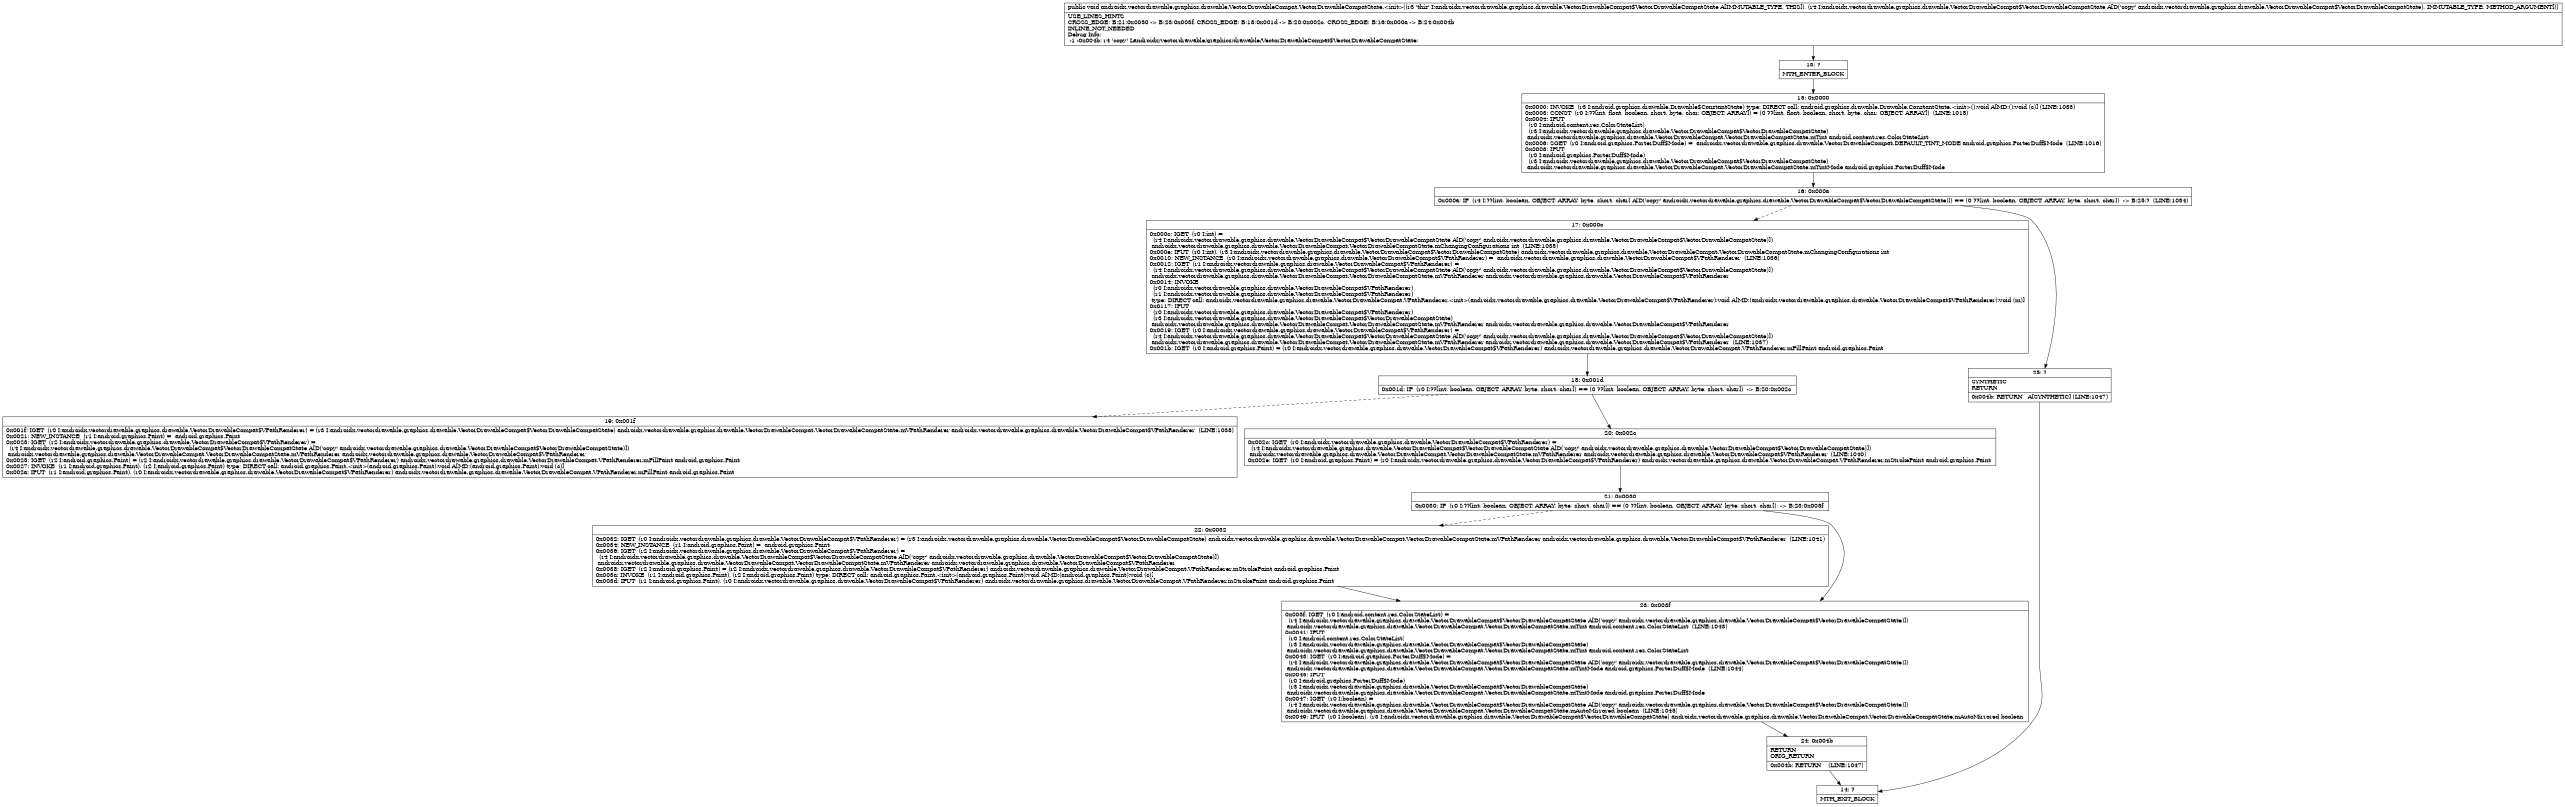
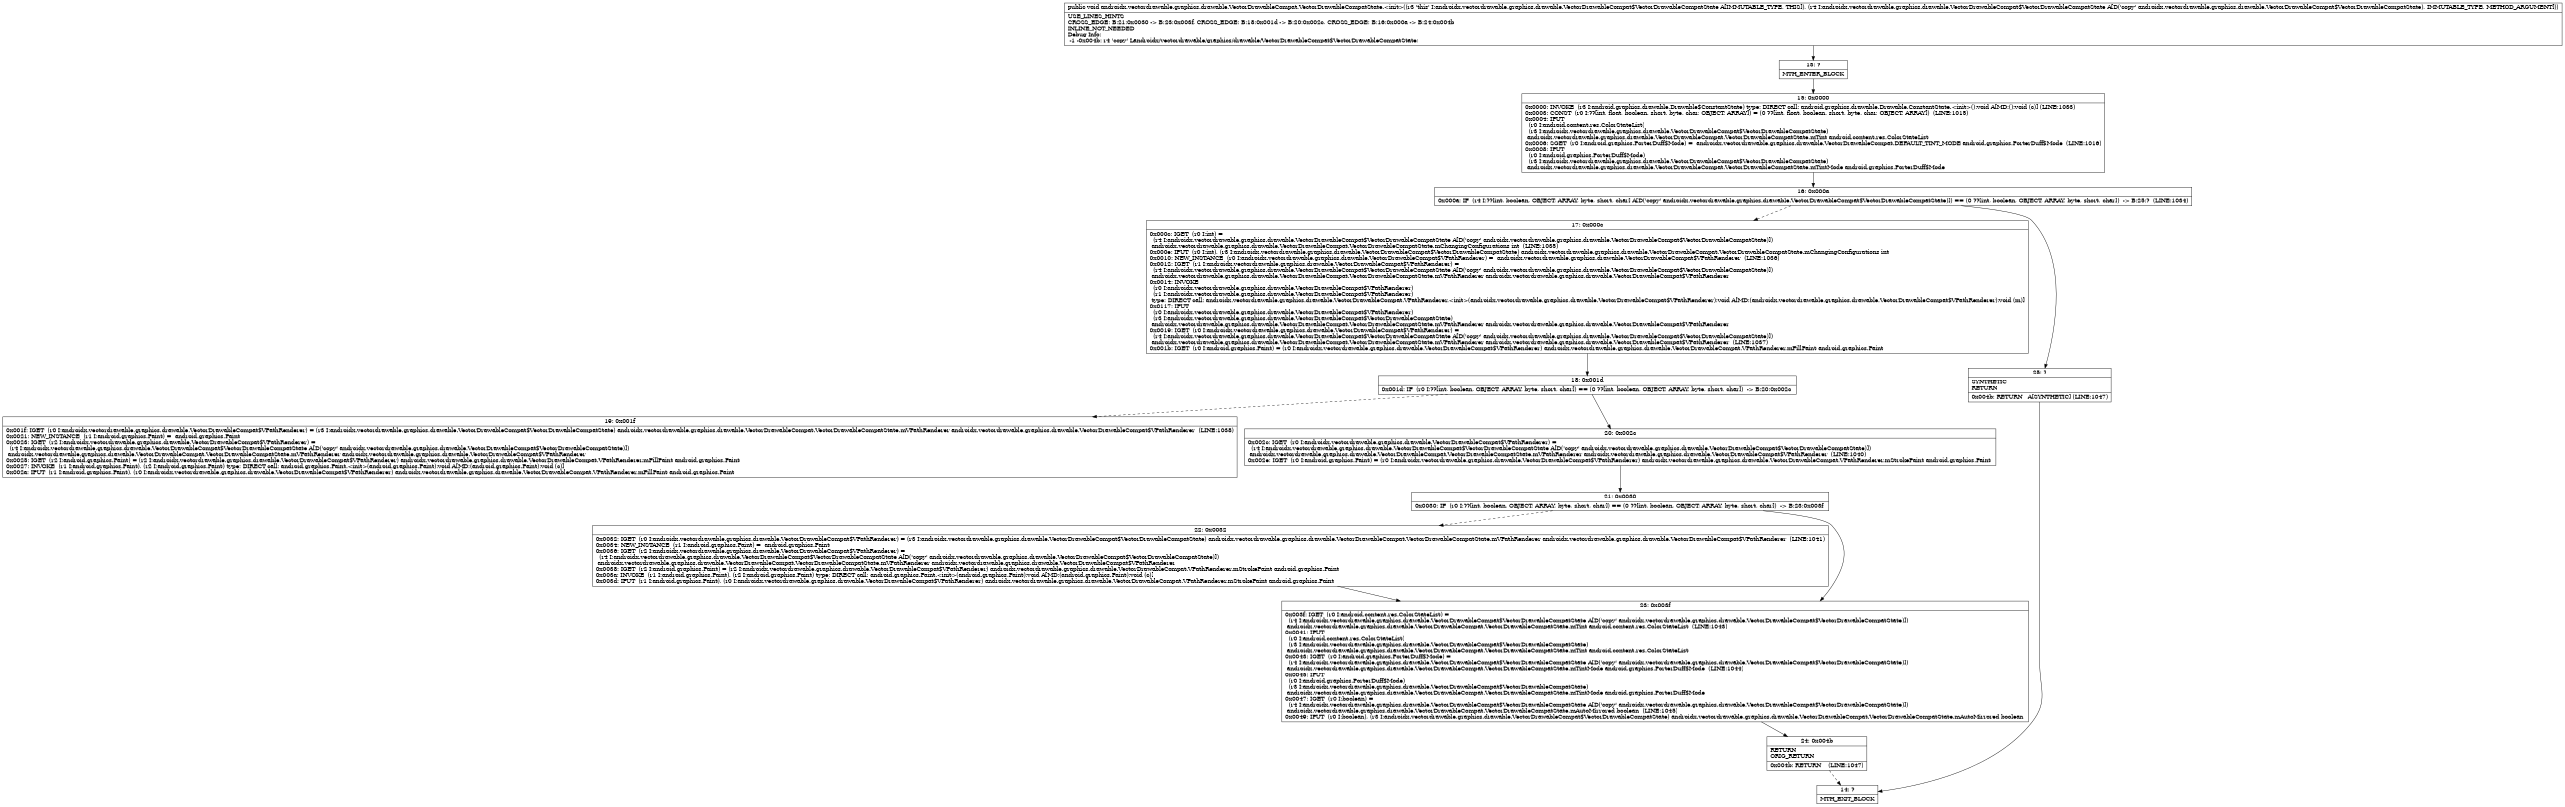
(1834, 776) -> (1834, 776)
